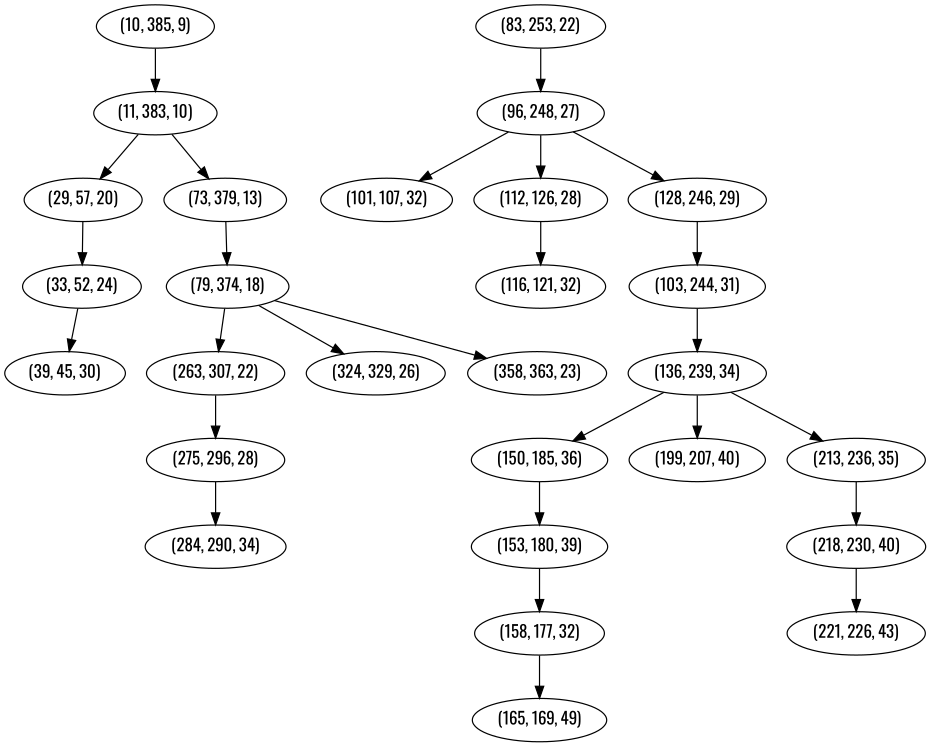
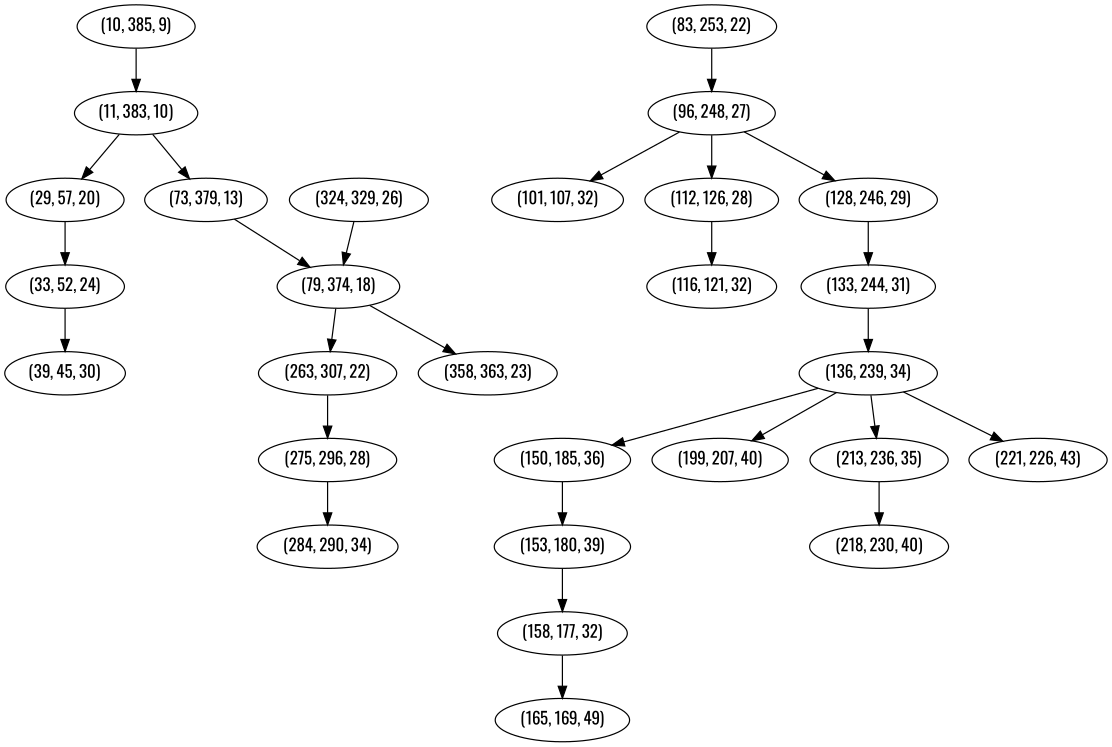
(697, 287) -> (868, 287)
(296, 327) -> (350, 238)
(856, 584) -> (948, 414)
